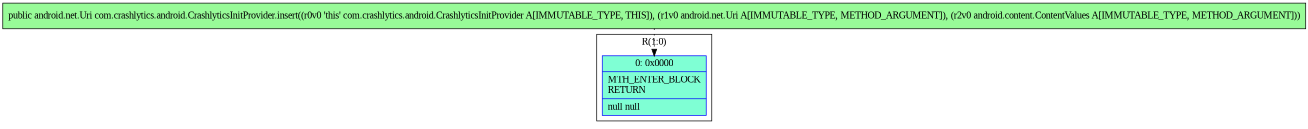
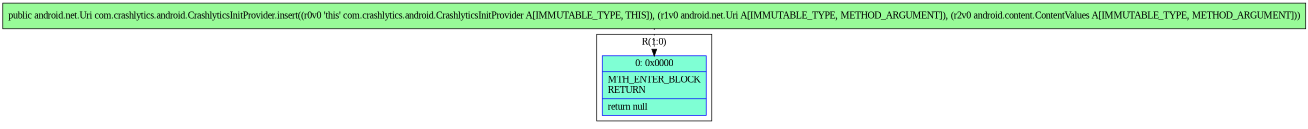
(624, 107) -> (628, 107)
